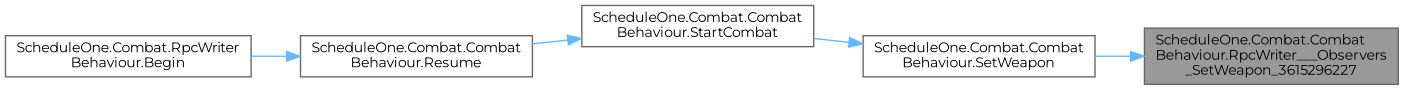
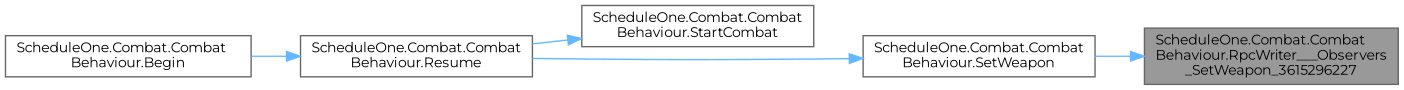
(831, 40) -> (691, 60)
(128, 56) -> (128, 56)
